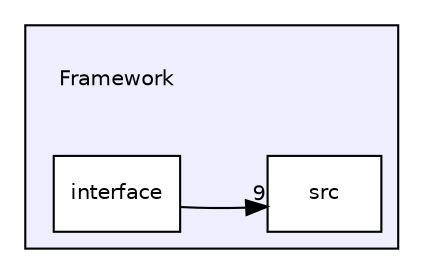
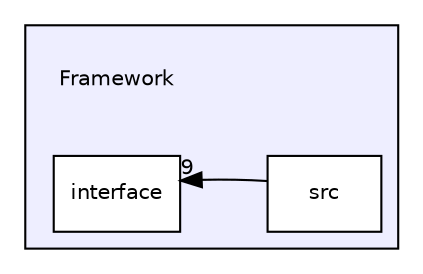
(213, 208) -> (235, 180)
